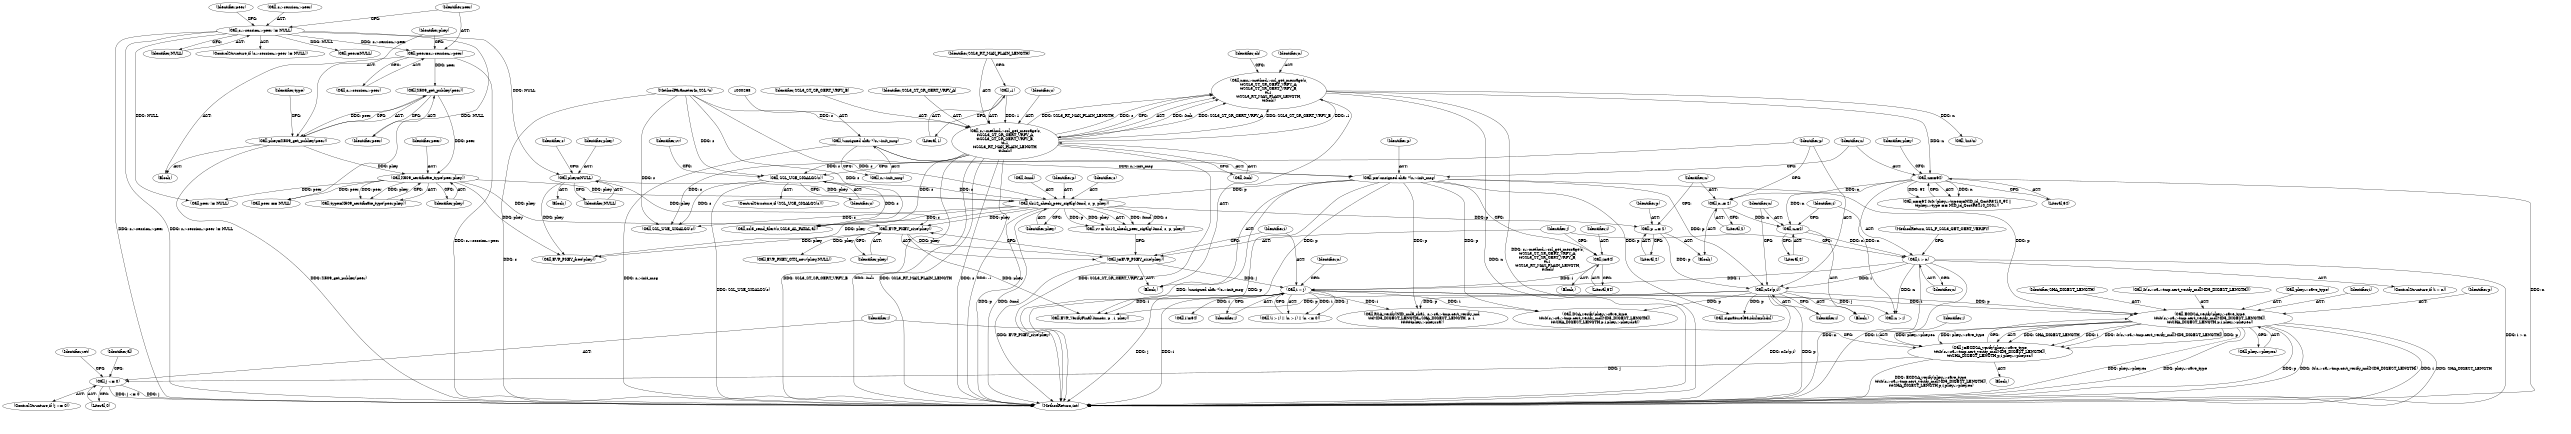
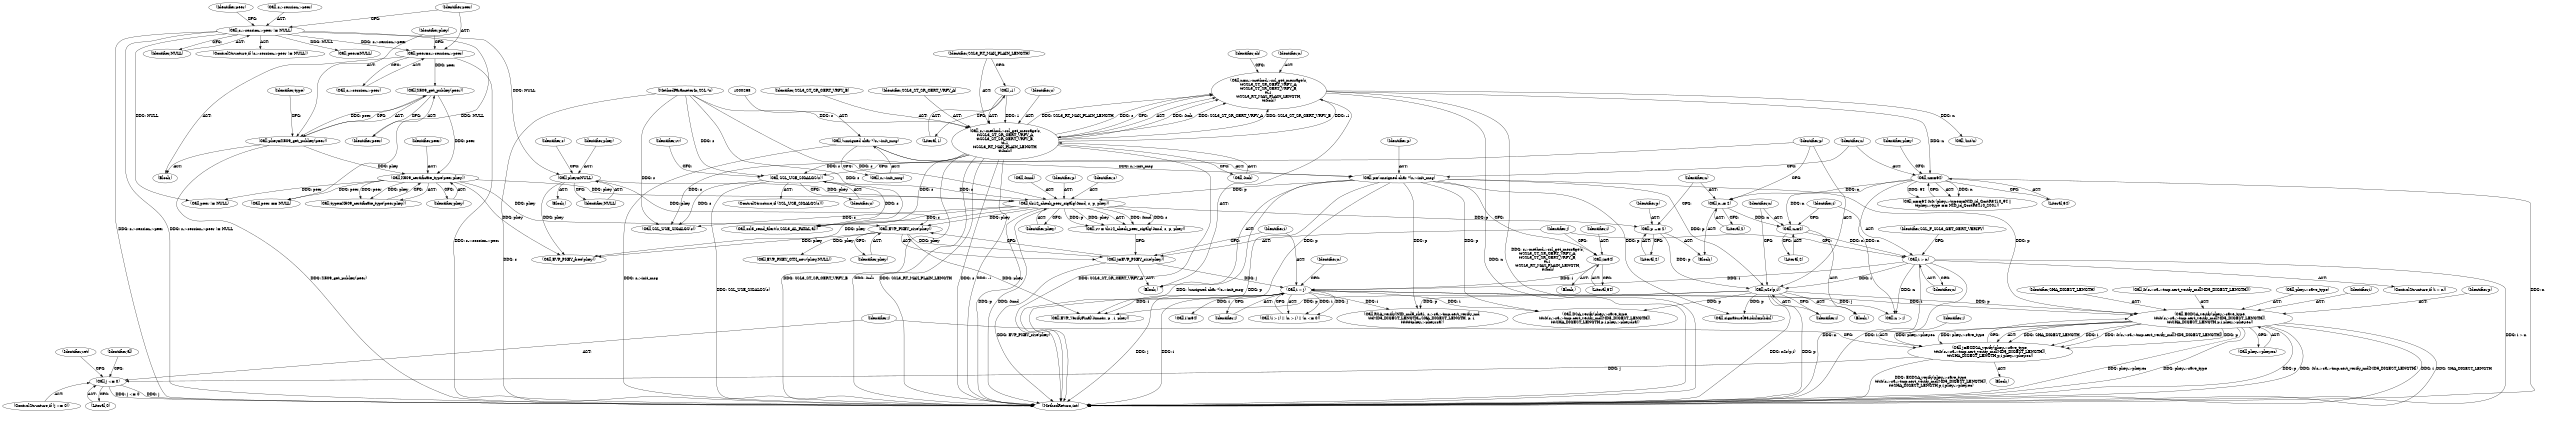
(1942, 229) -> (1942, 229)
(76, 393) -> (64, 388)
